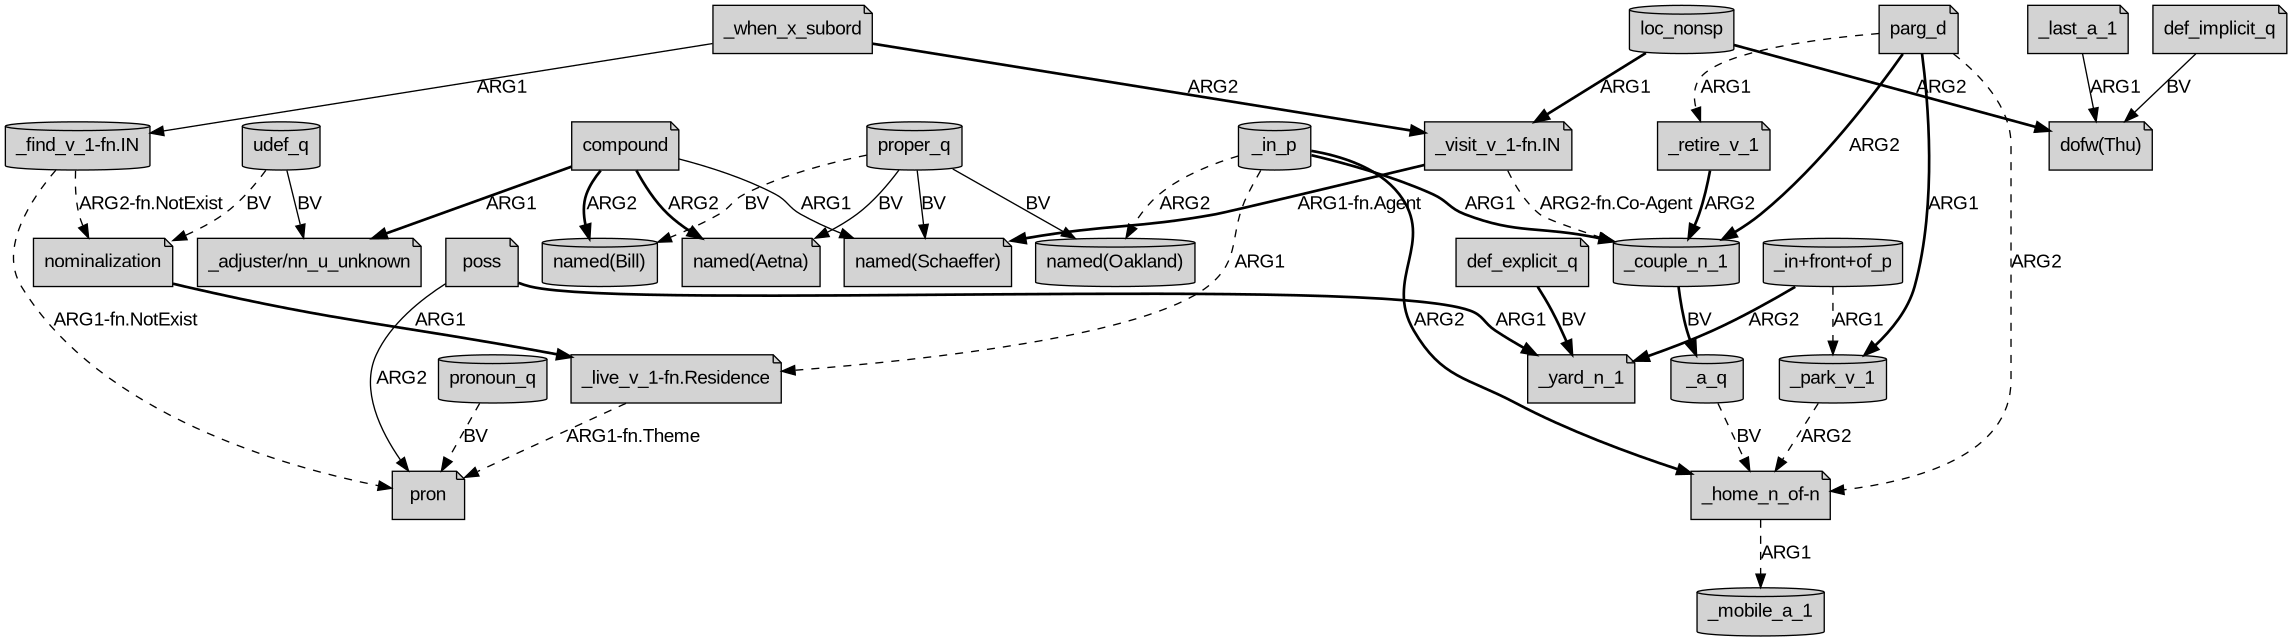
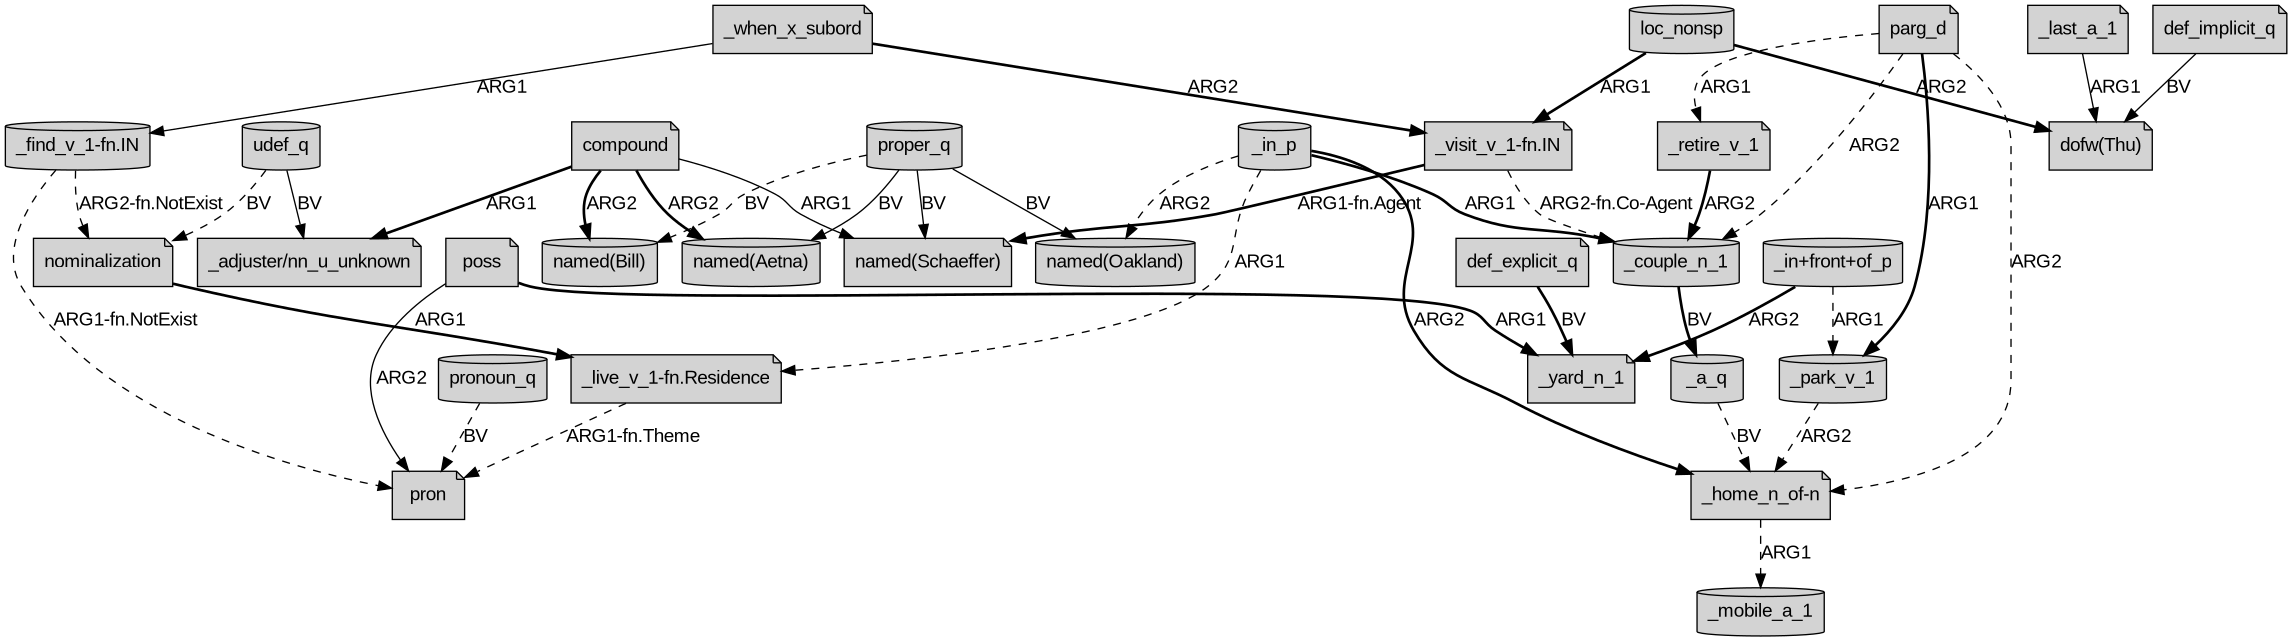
(1826, 150) -> (1826, 150)
(751, 262) -> (751, 262)
